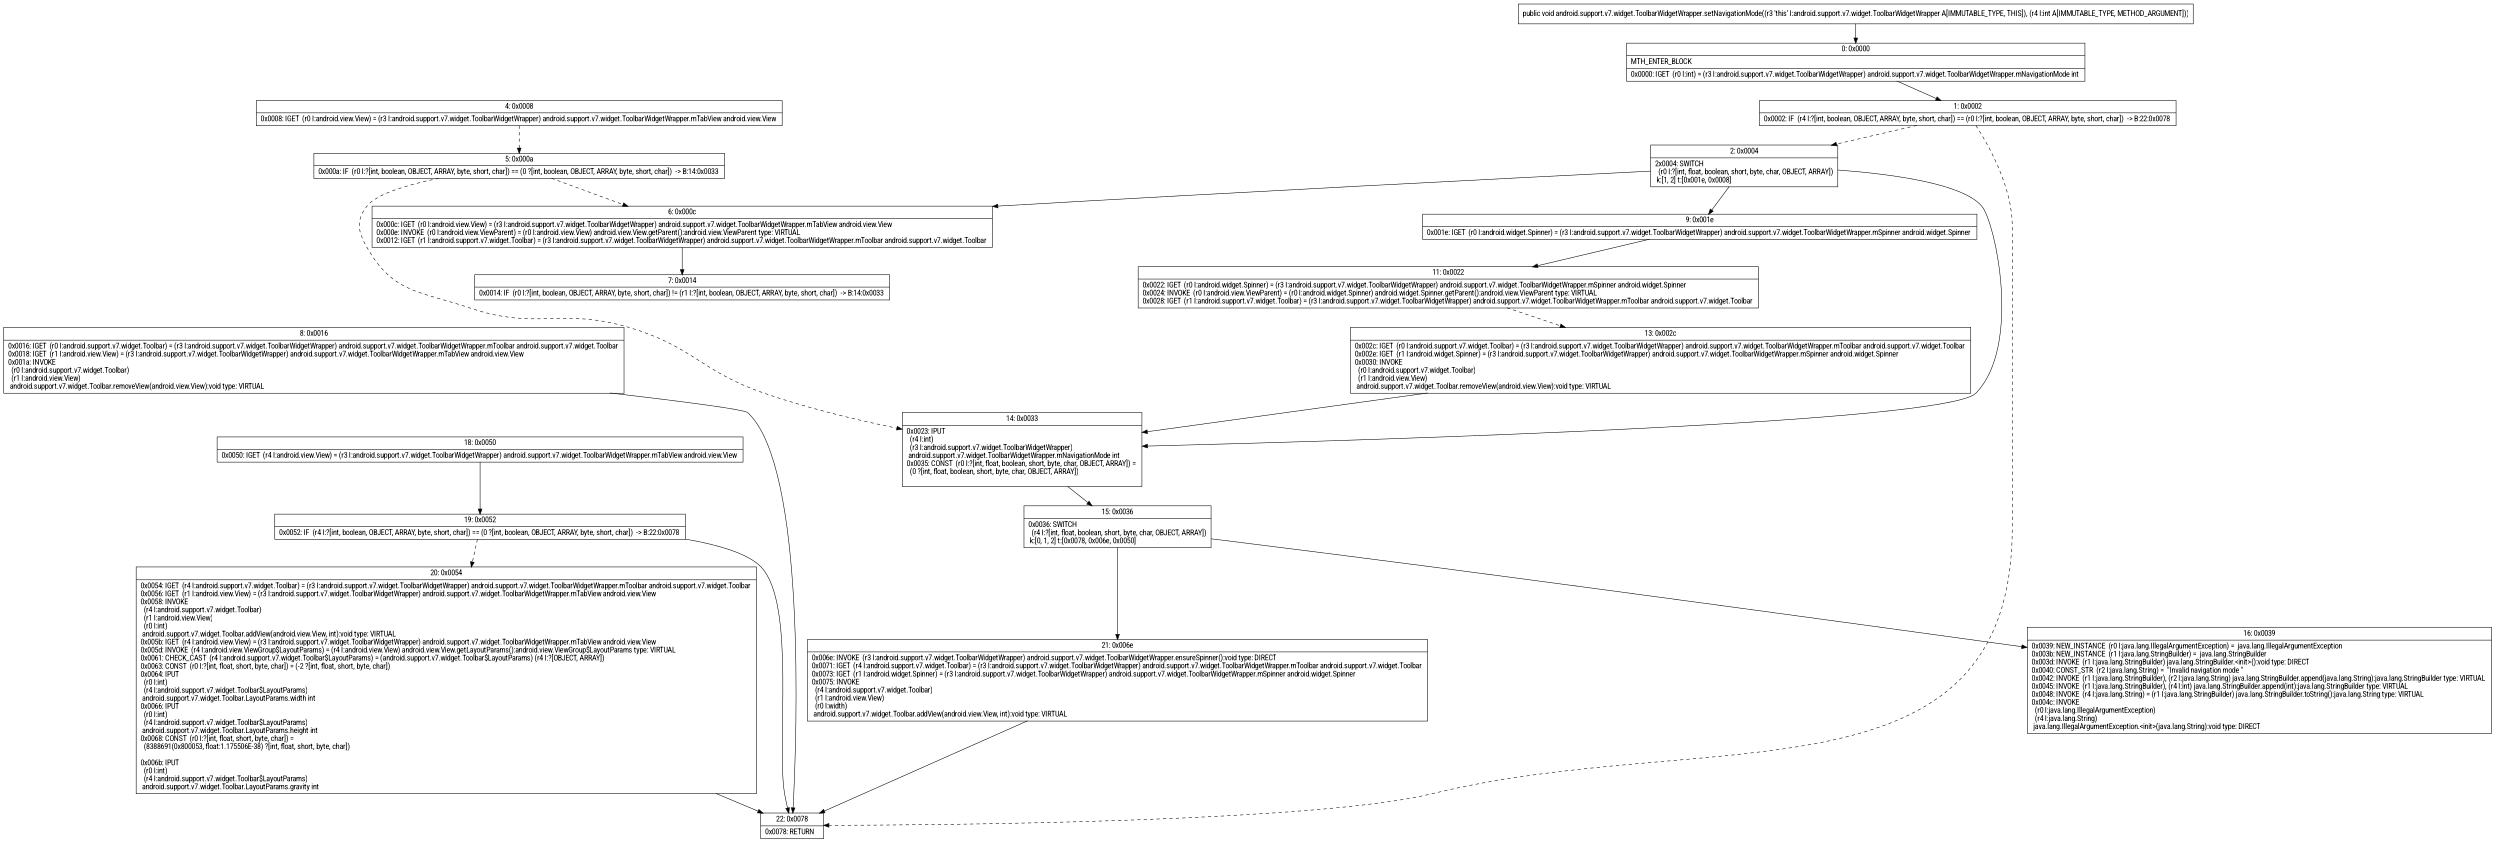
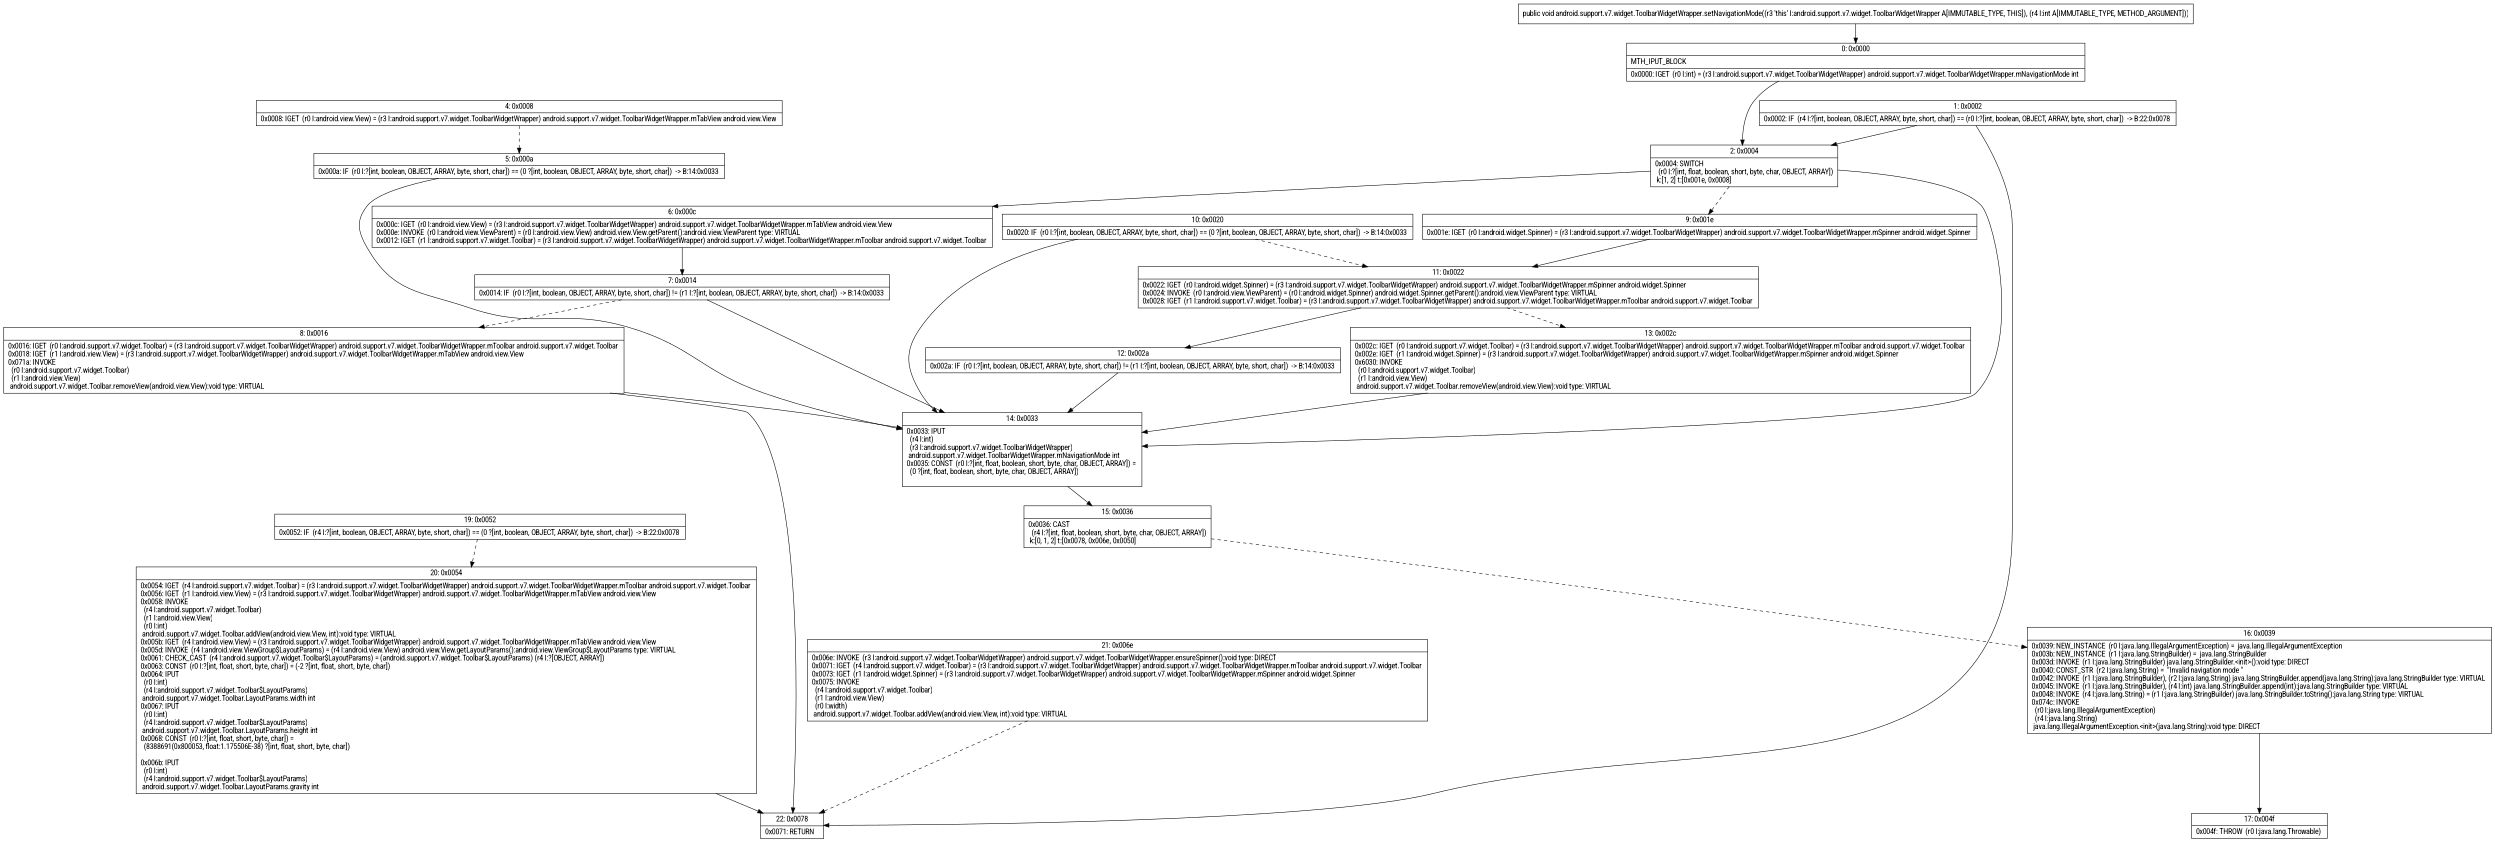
(1661, 62) -> (1658, 62)
(1917, 90) -> (1751, 105)
(1877, 135) -> (1877, 135)
(1681, 164) -> (1681, 164)
(587, 191) -> none
(1721, 198) -> (1721, 198)
none -> (1208, 227)
none -> (553, 313)
(570, 319) -> (570, 319)
none -> (823, 355)
none -> (1133, 360)
(34, 362) -> (34, 362)
(1380, 362) -> (1380, 362)
none -> (761, 408)
(927, 432) -> (927, 432)
(480, 450) -> none
(1054, 525) -> (1051, 525)
(1118, 591) -> none
(1617, 591) -> (1617, 591)
(782, 645) -> none
(2057, 703) -> (2057, 703)
(161, 707) -> (161, 707)
(1688, 759) -> (1688, 759)
(926, 766) -> (926, 766)
none -> (2259, 826)
(792, 832) -> (792, 832)
